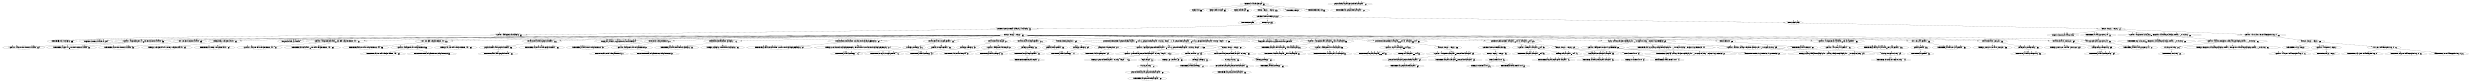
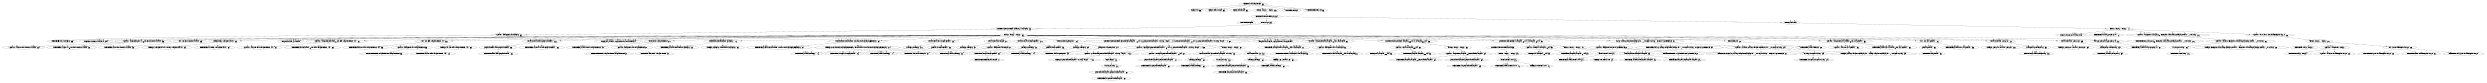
none -> (1166, 54)
